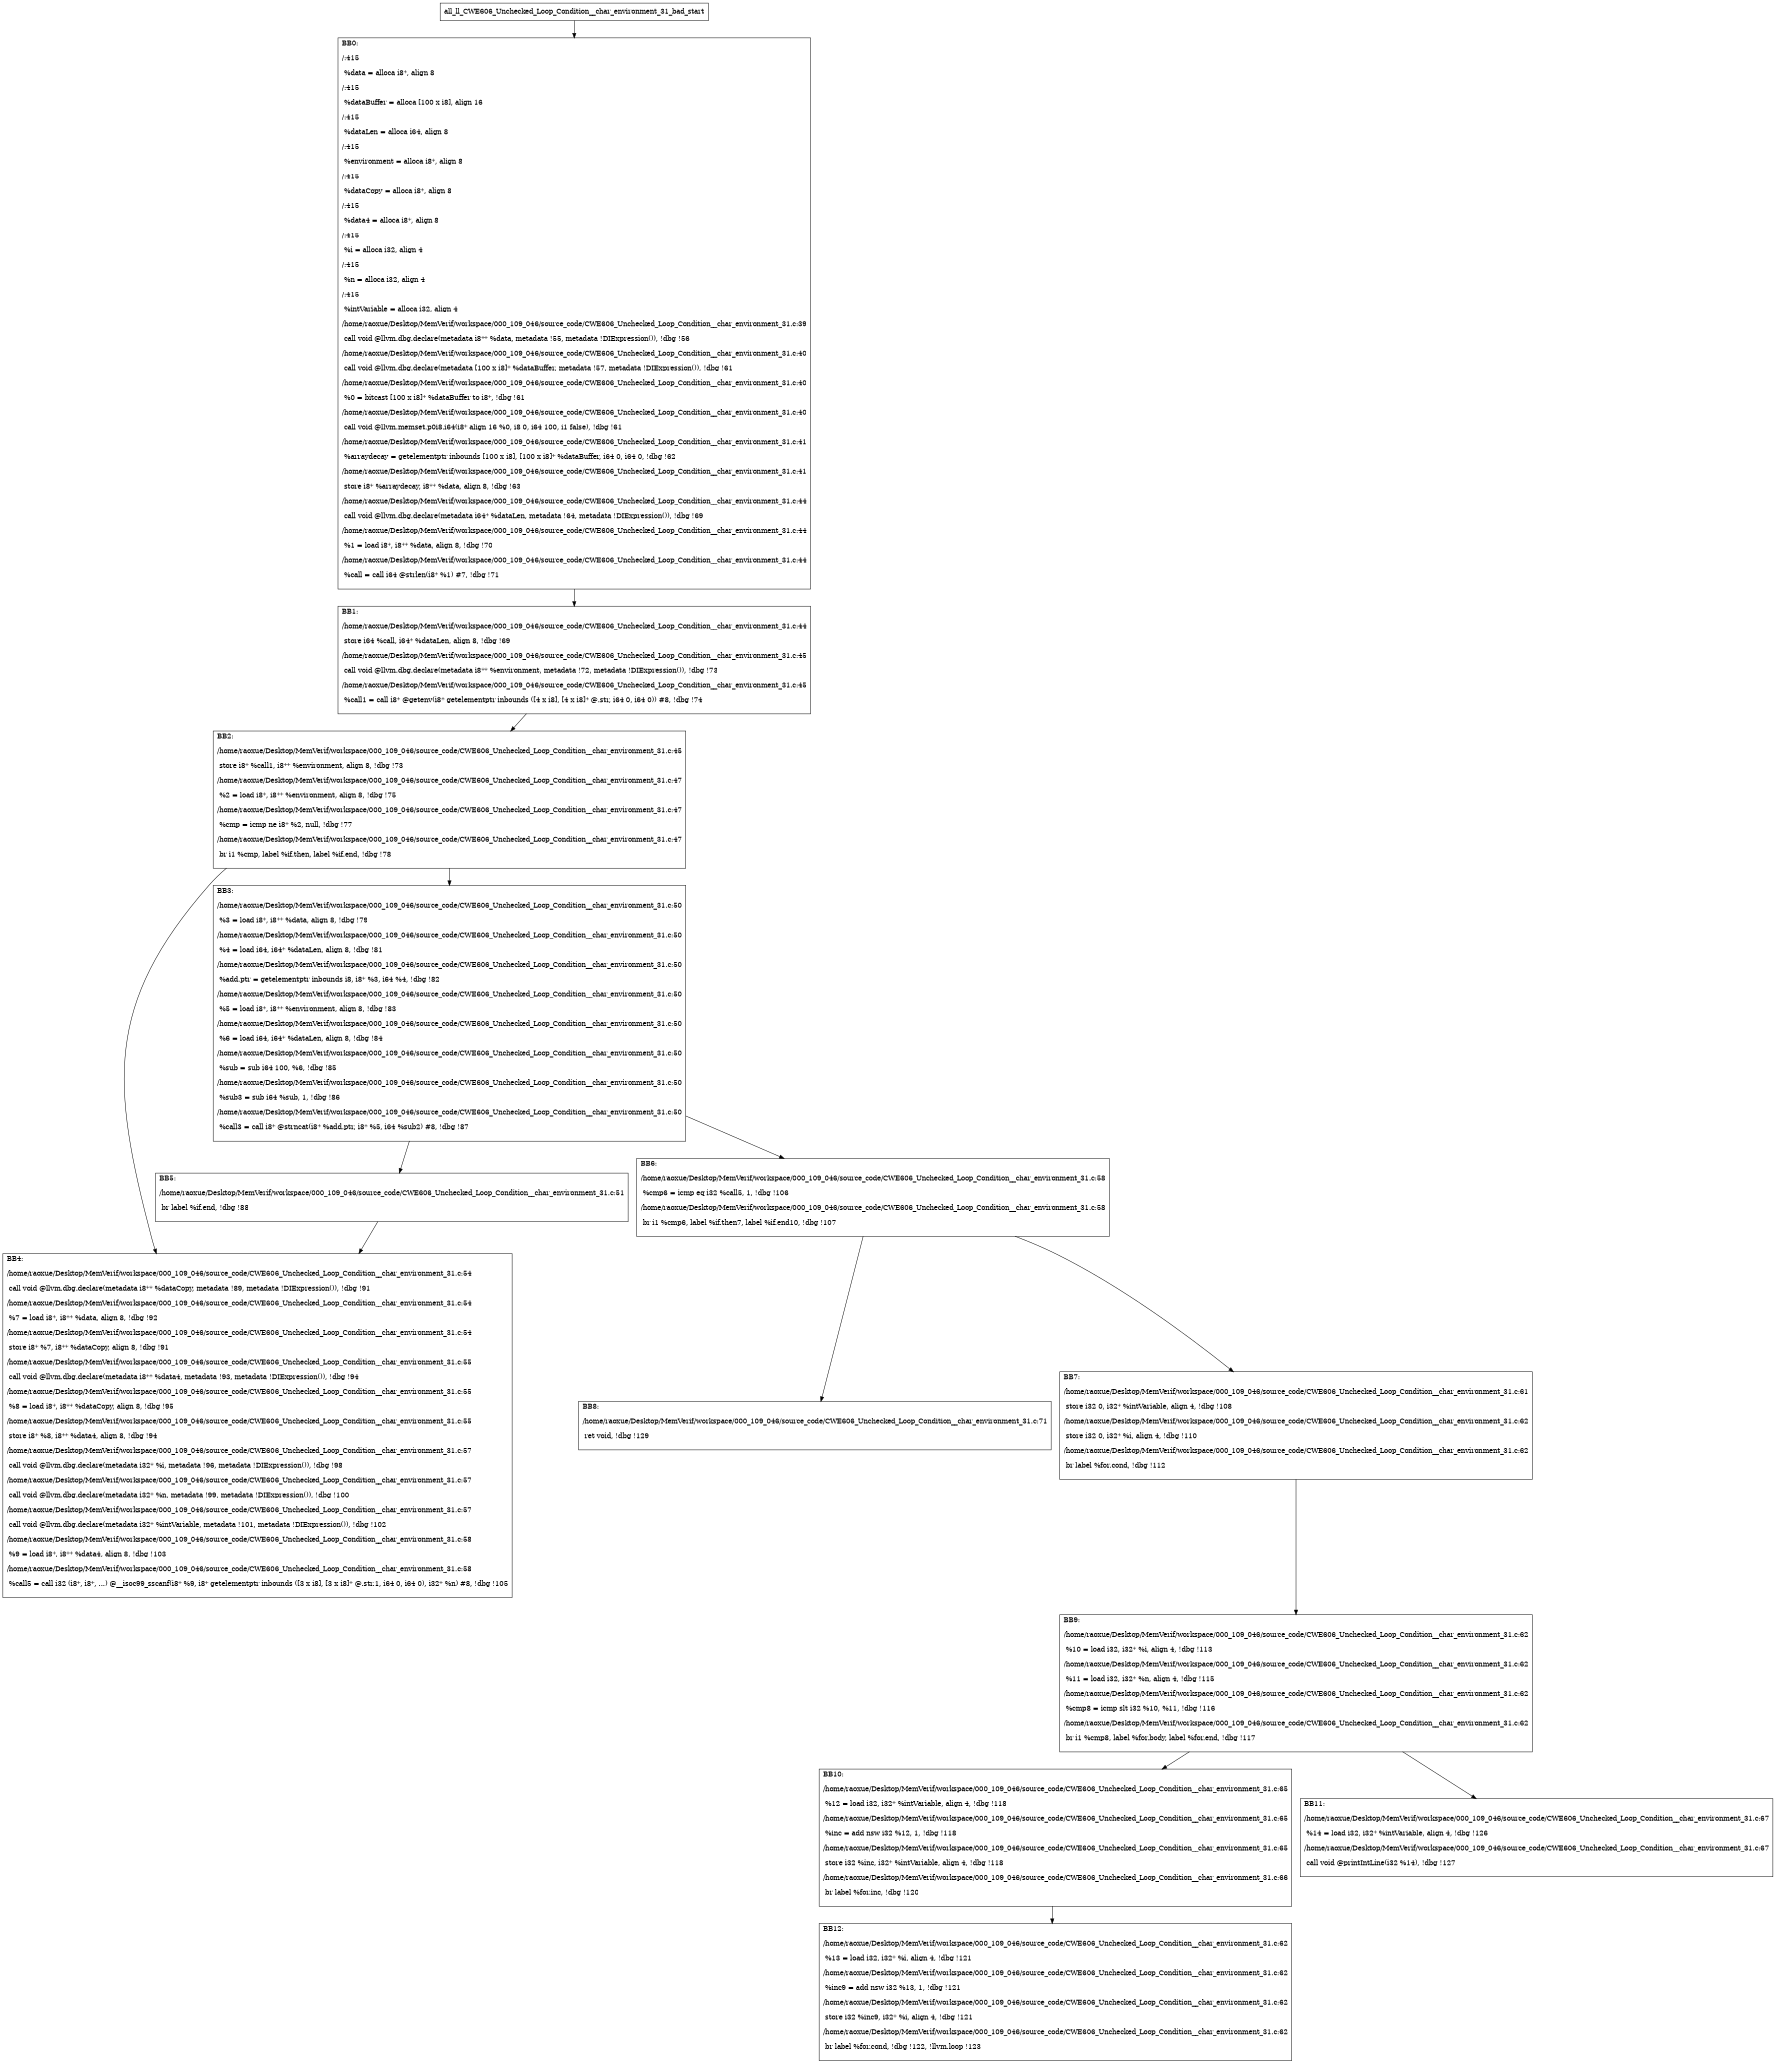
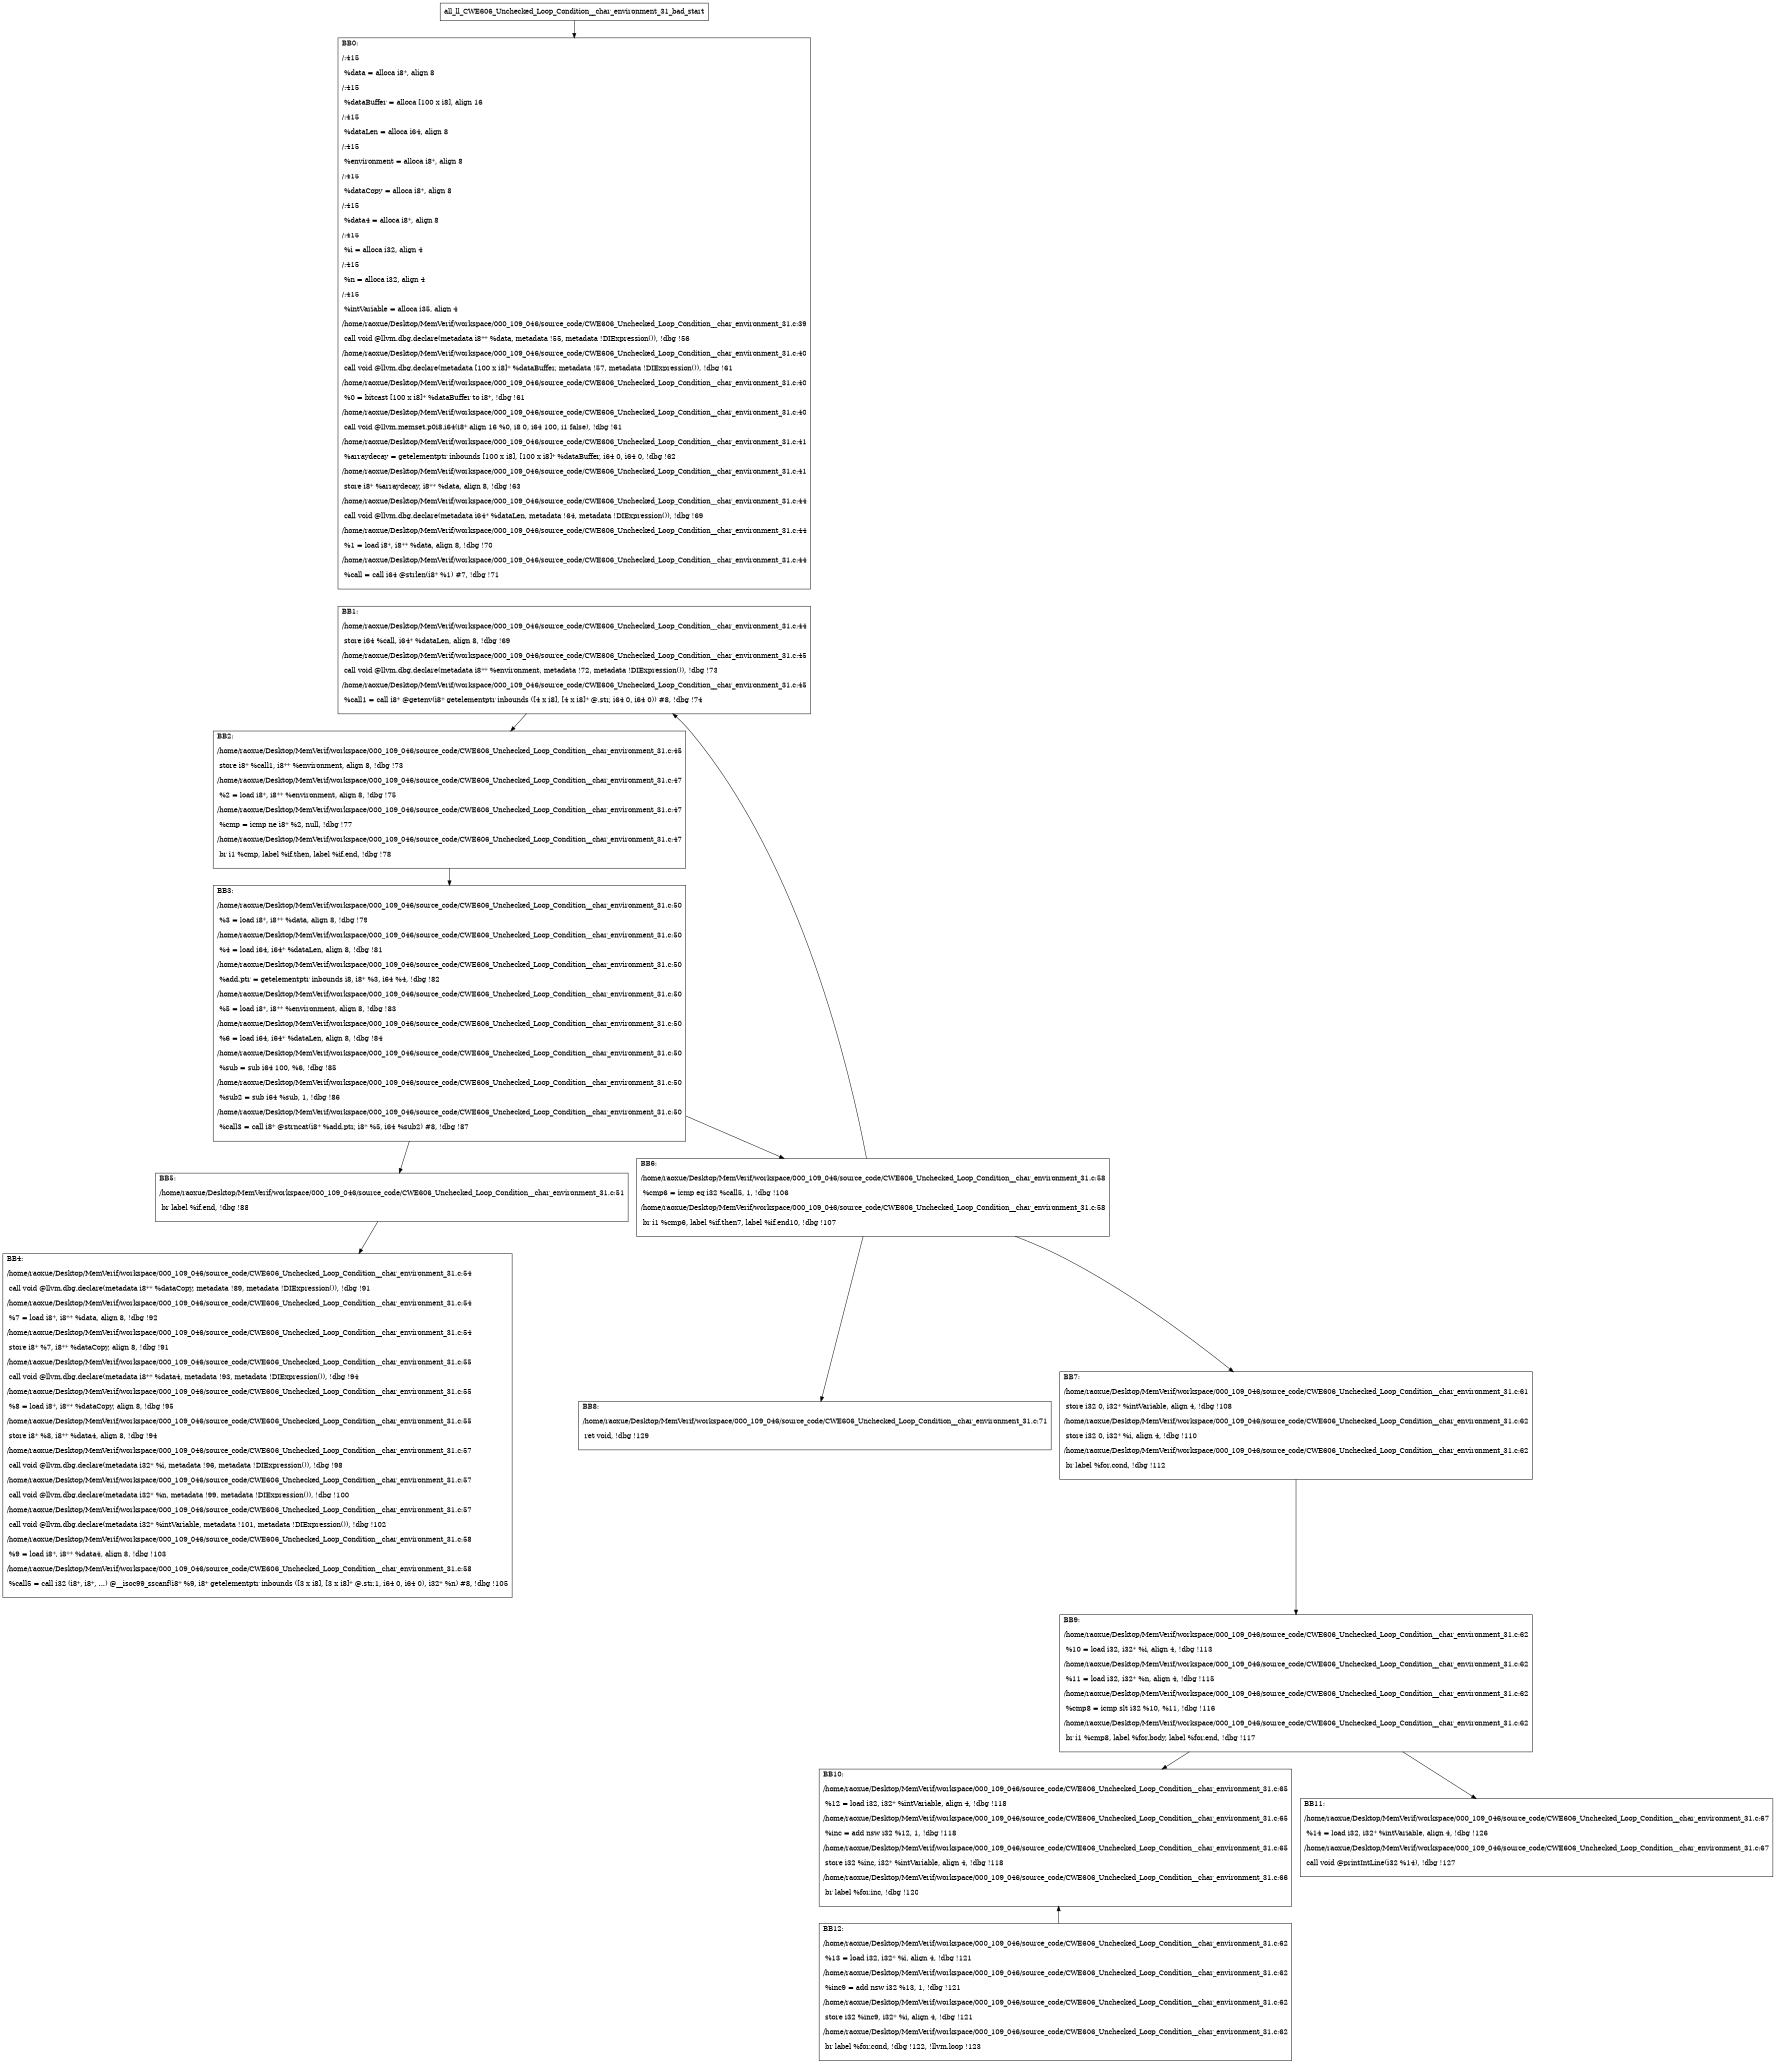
(400, 309) -> (400, 309)
(574, 595) -> (800, 925)
(127, 1045) -> none
(279, 1098) -> (279, 1098)
(1052, 1912) -> (1059, 1917)
